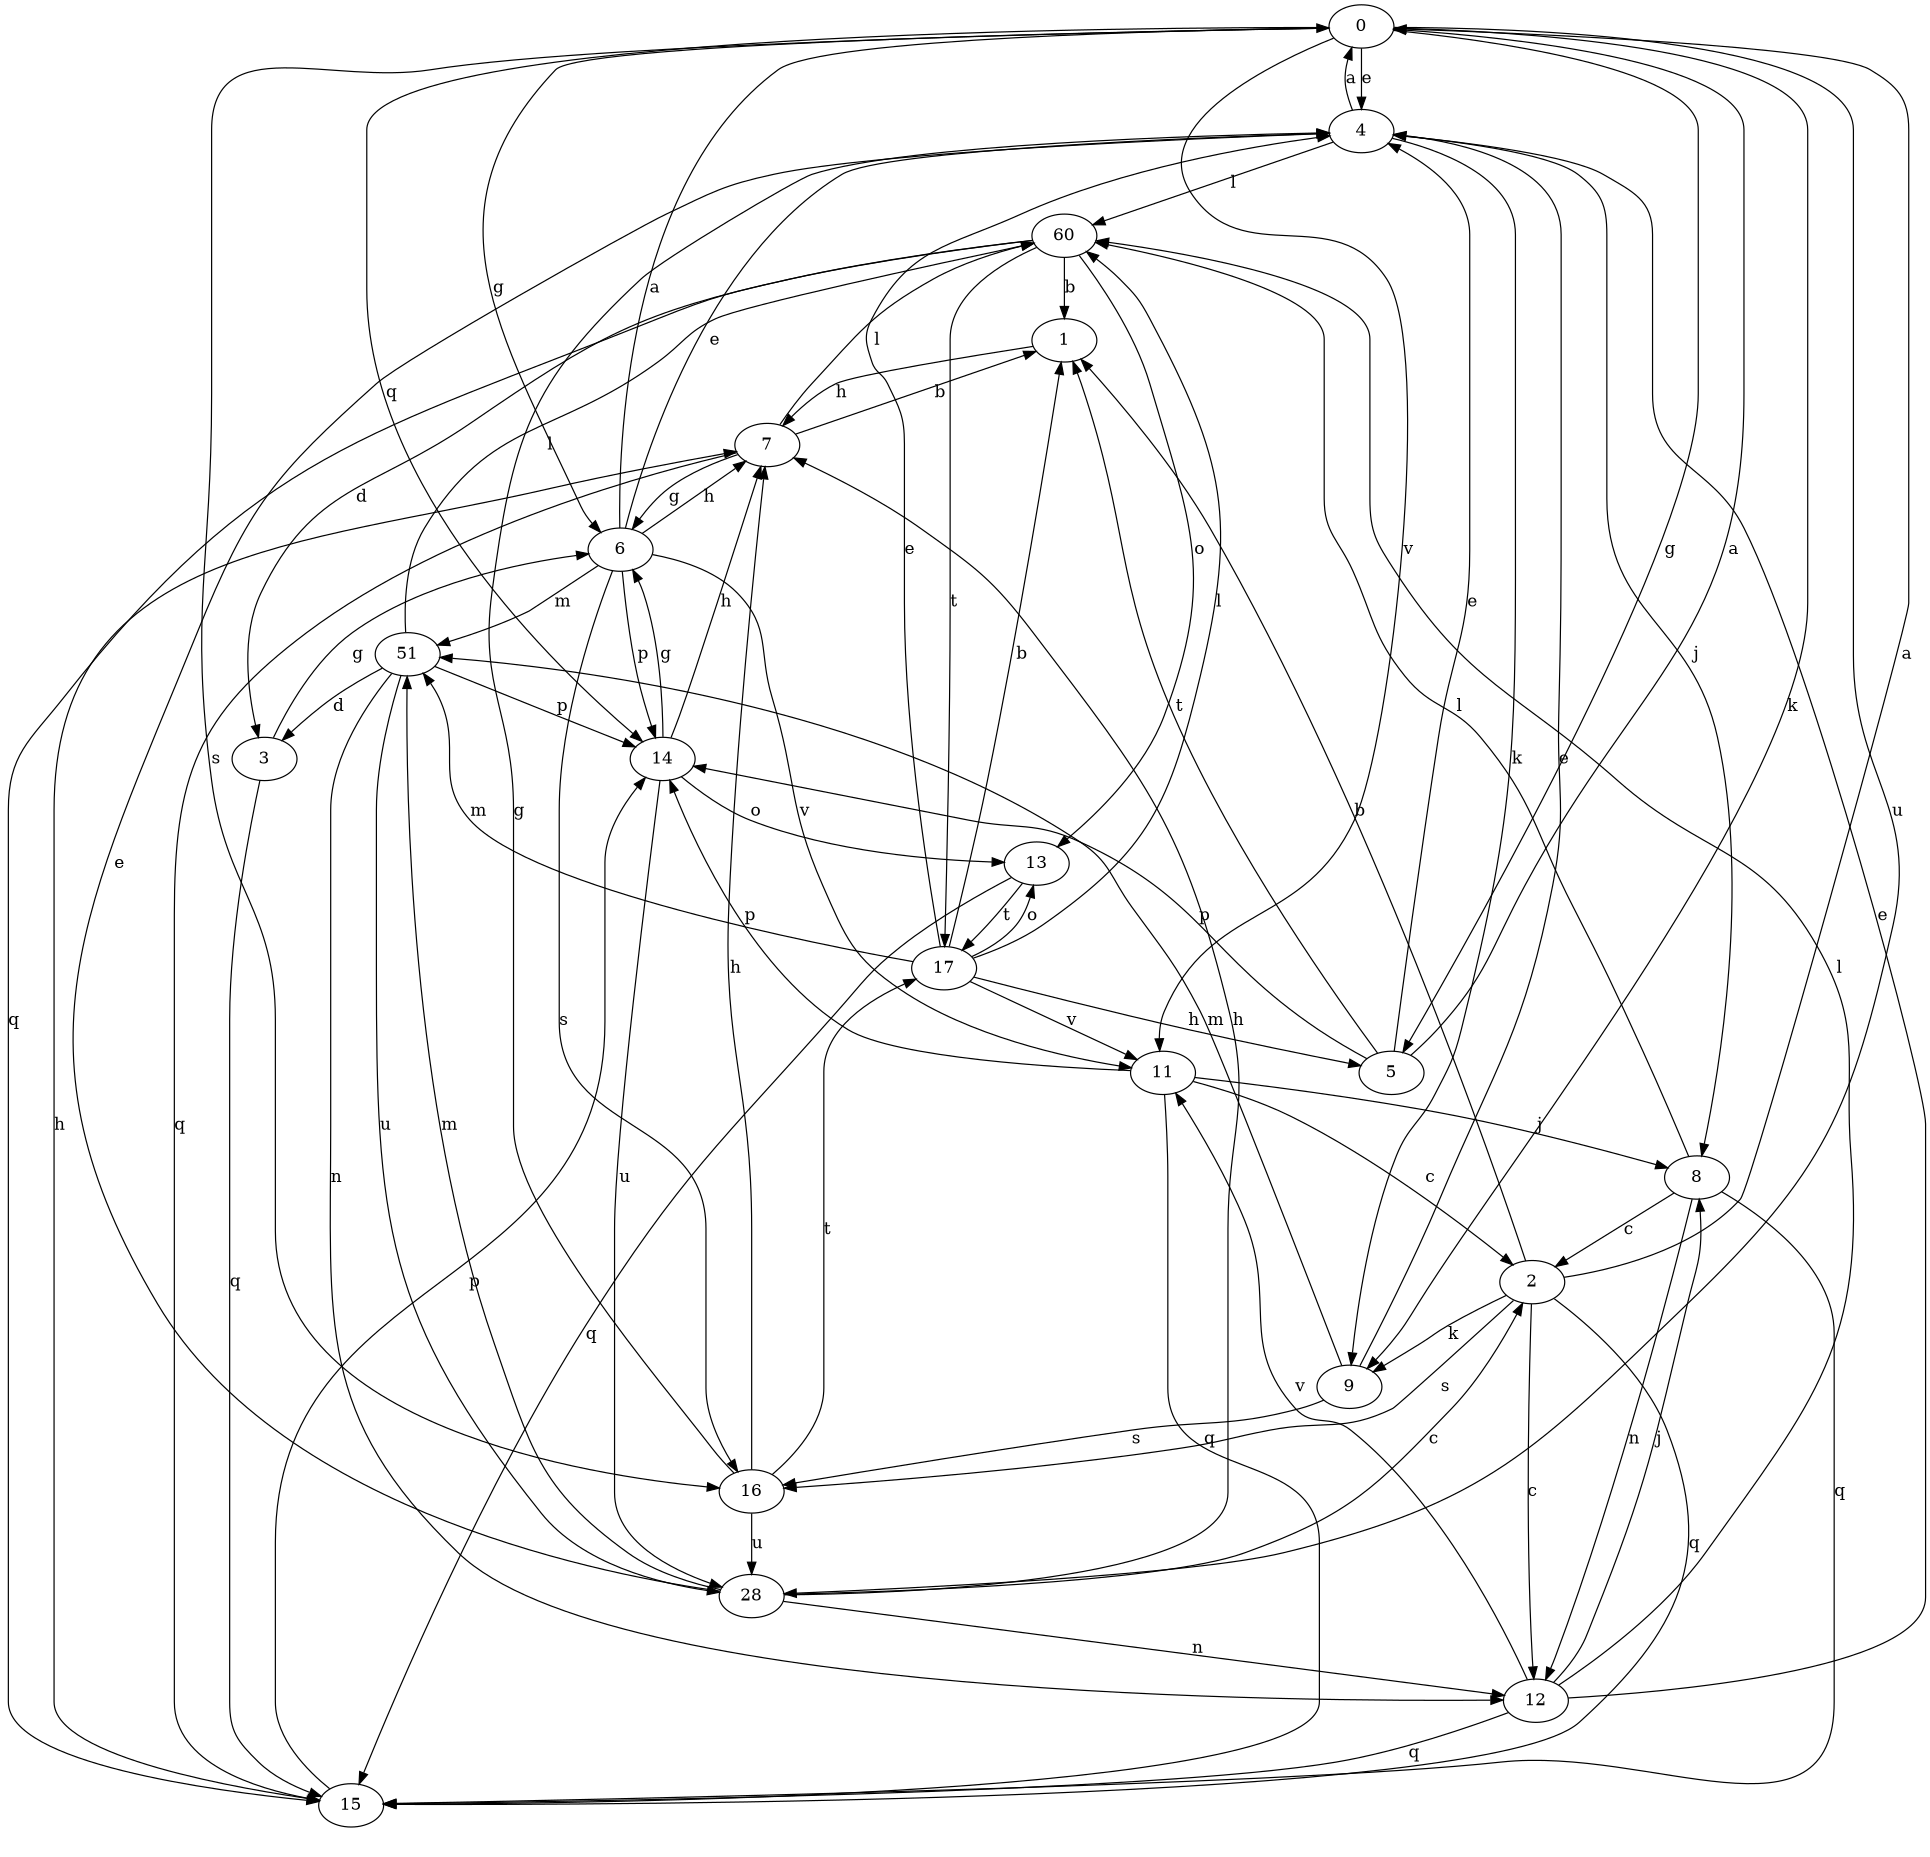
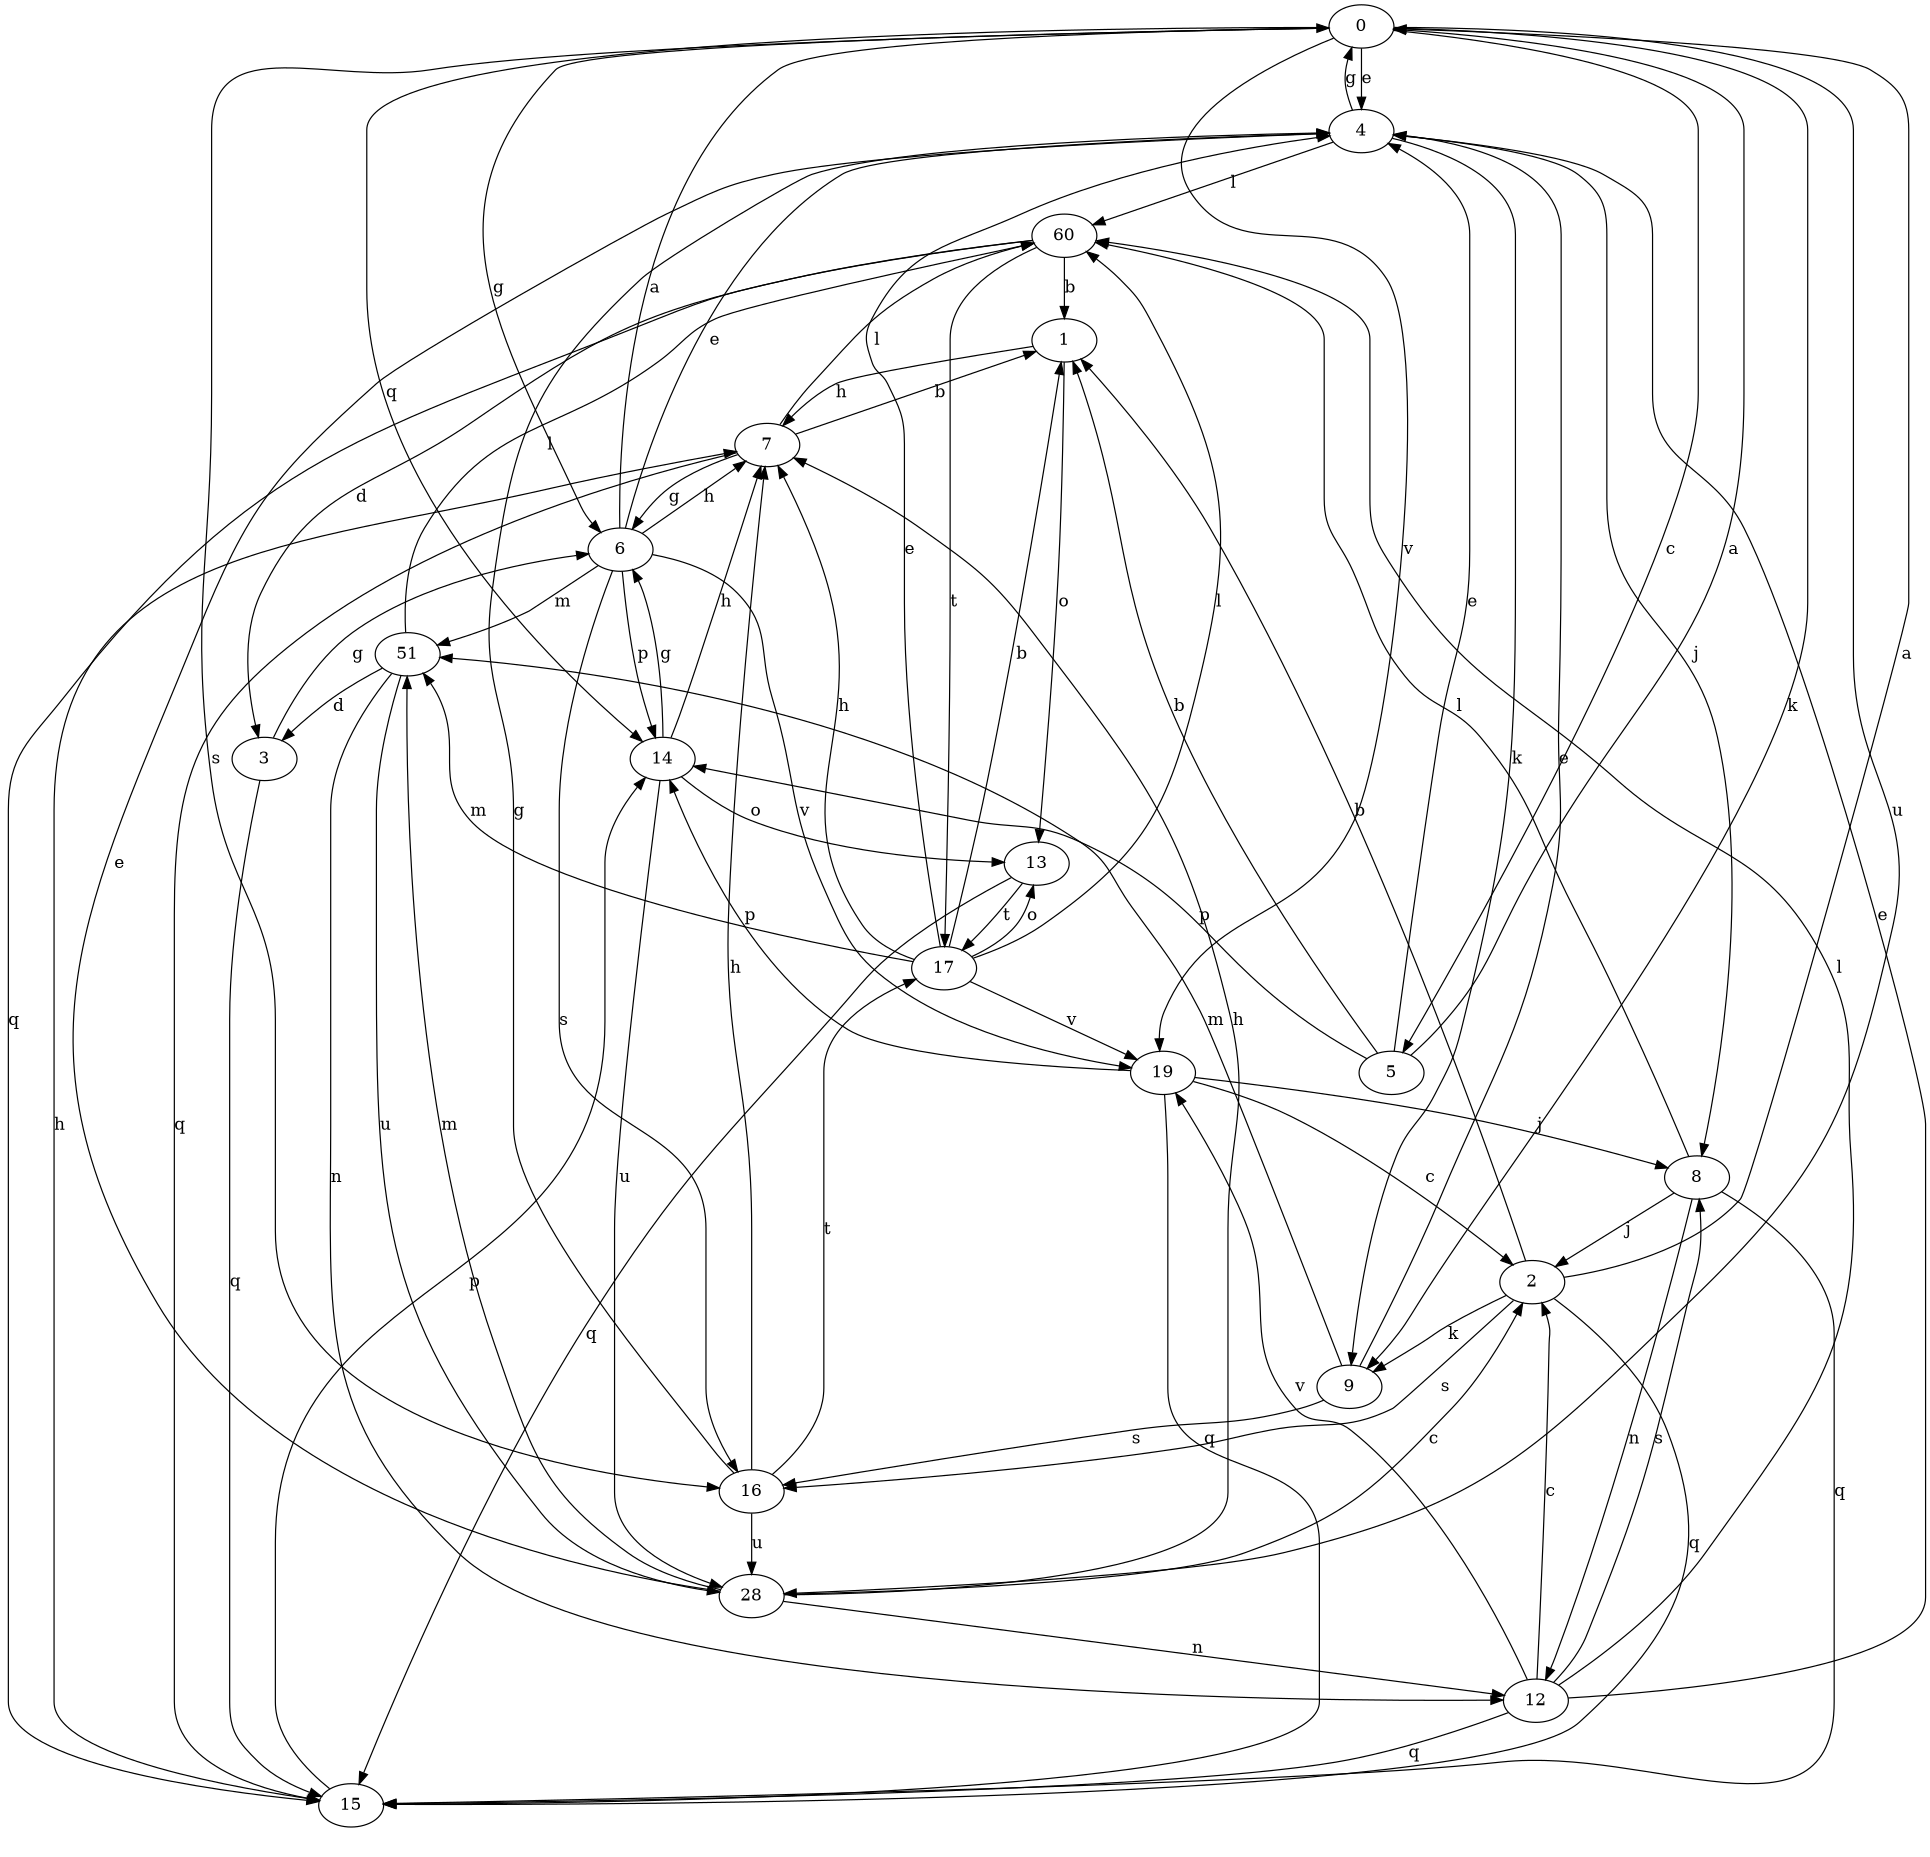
(1351, 79) -> (1351, 79)
(1671, 550) -> (1671, 550)
(1192, 555) -> (1057, 596)
(529, 705) -> none
(1180, 707) -> (1180, 707)
(1151, 1021) -> (832, 745)
(1163, 1073) -> (1163, 1073)
(1628, 1230) -> (1628, 1230)
(1659, 1439) -> (1659, 1439)
(1528, 1486) -> (1545, 1497)
